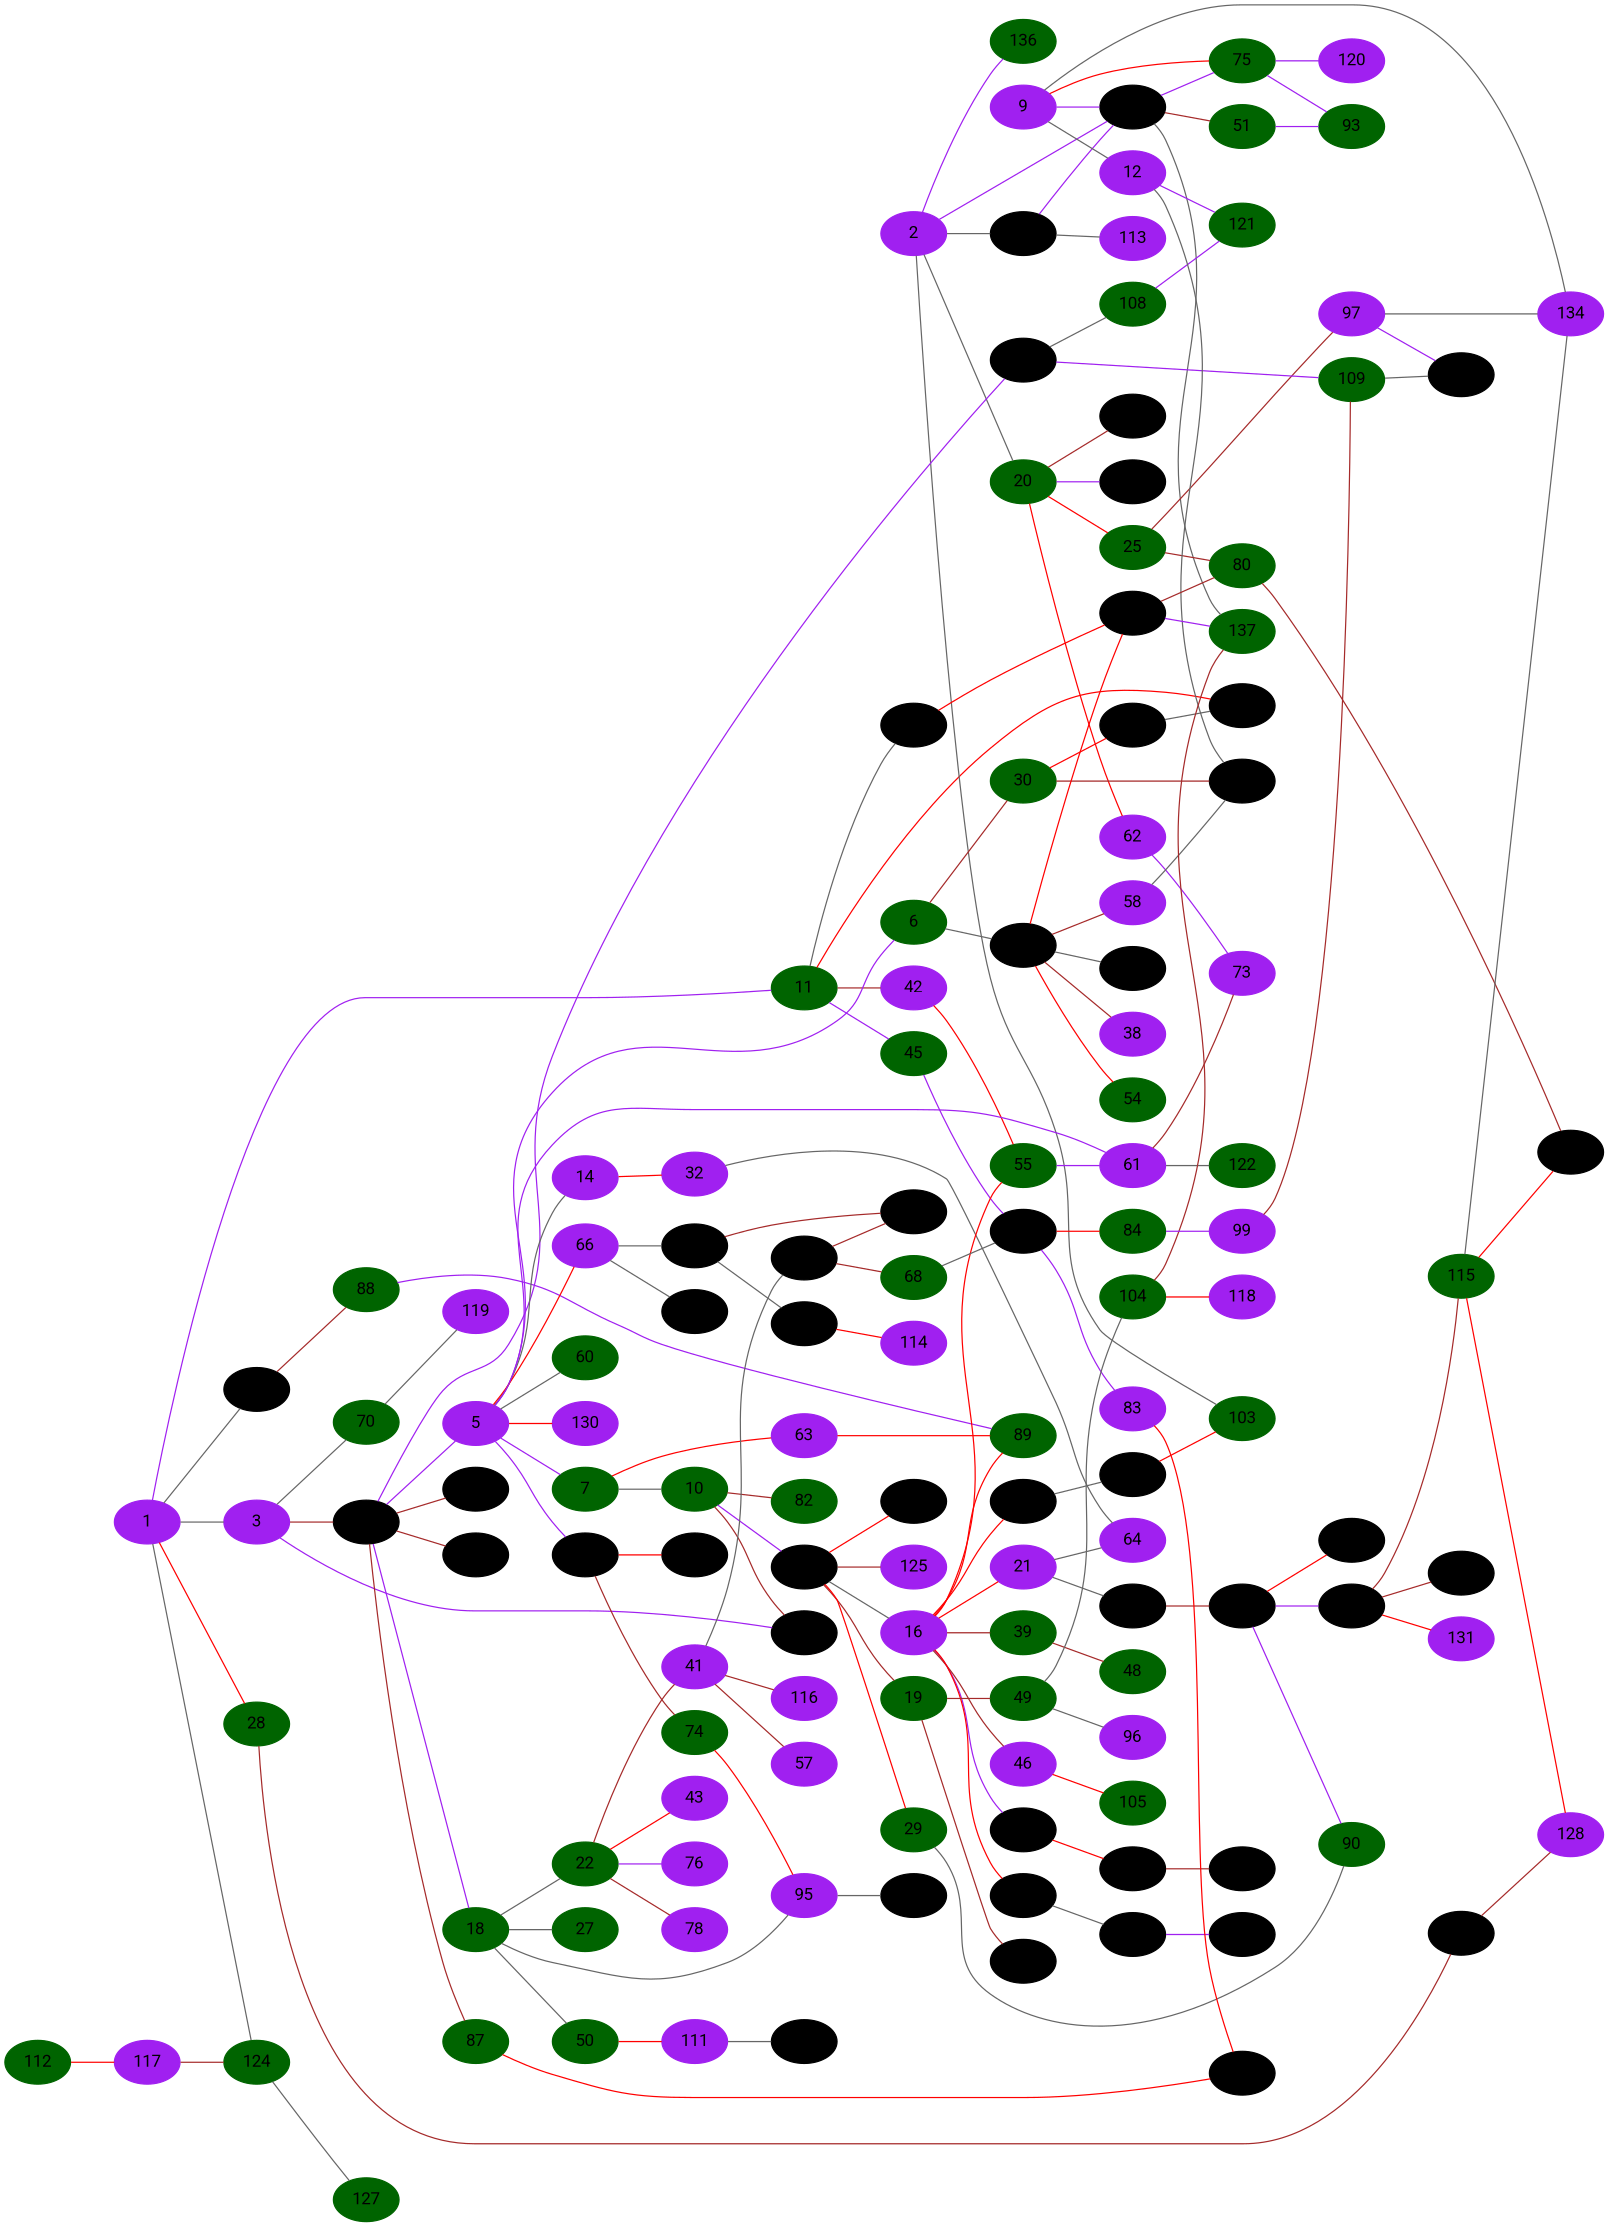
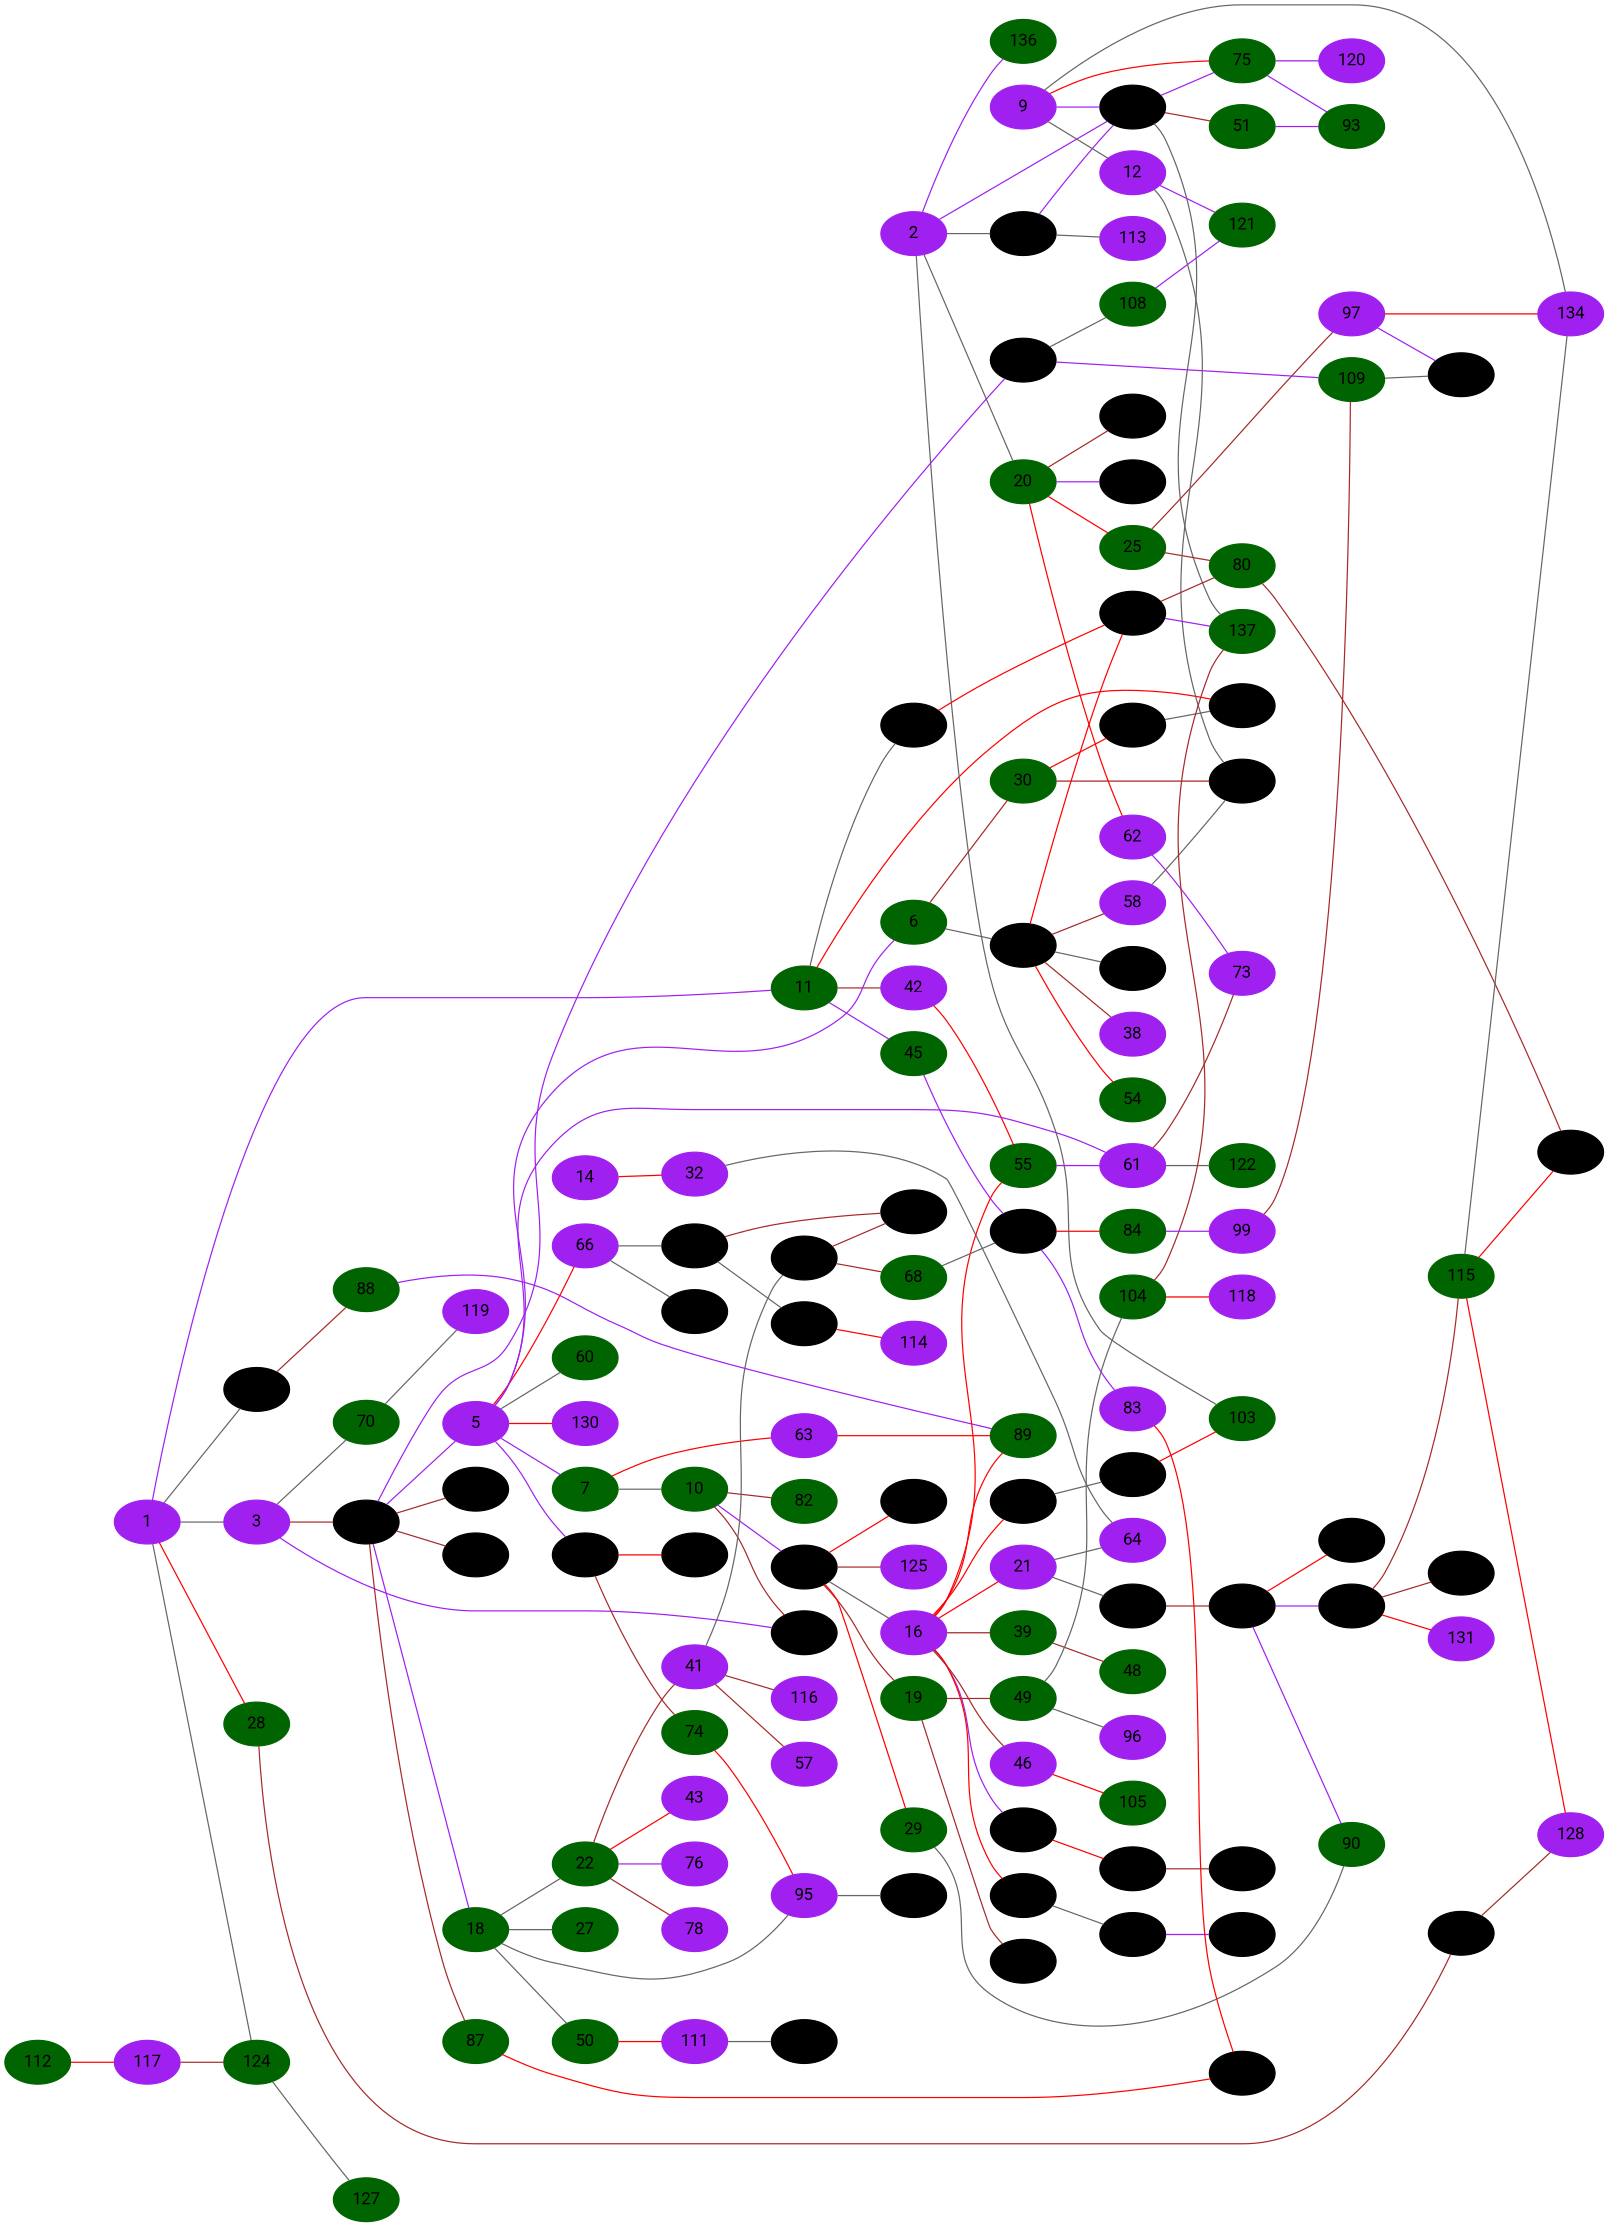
(1461, 314) -> (1461, 314)
(530, 1300) -> none
